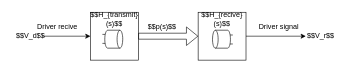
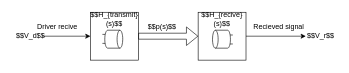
(279, 27) -> (279, 27)
